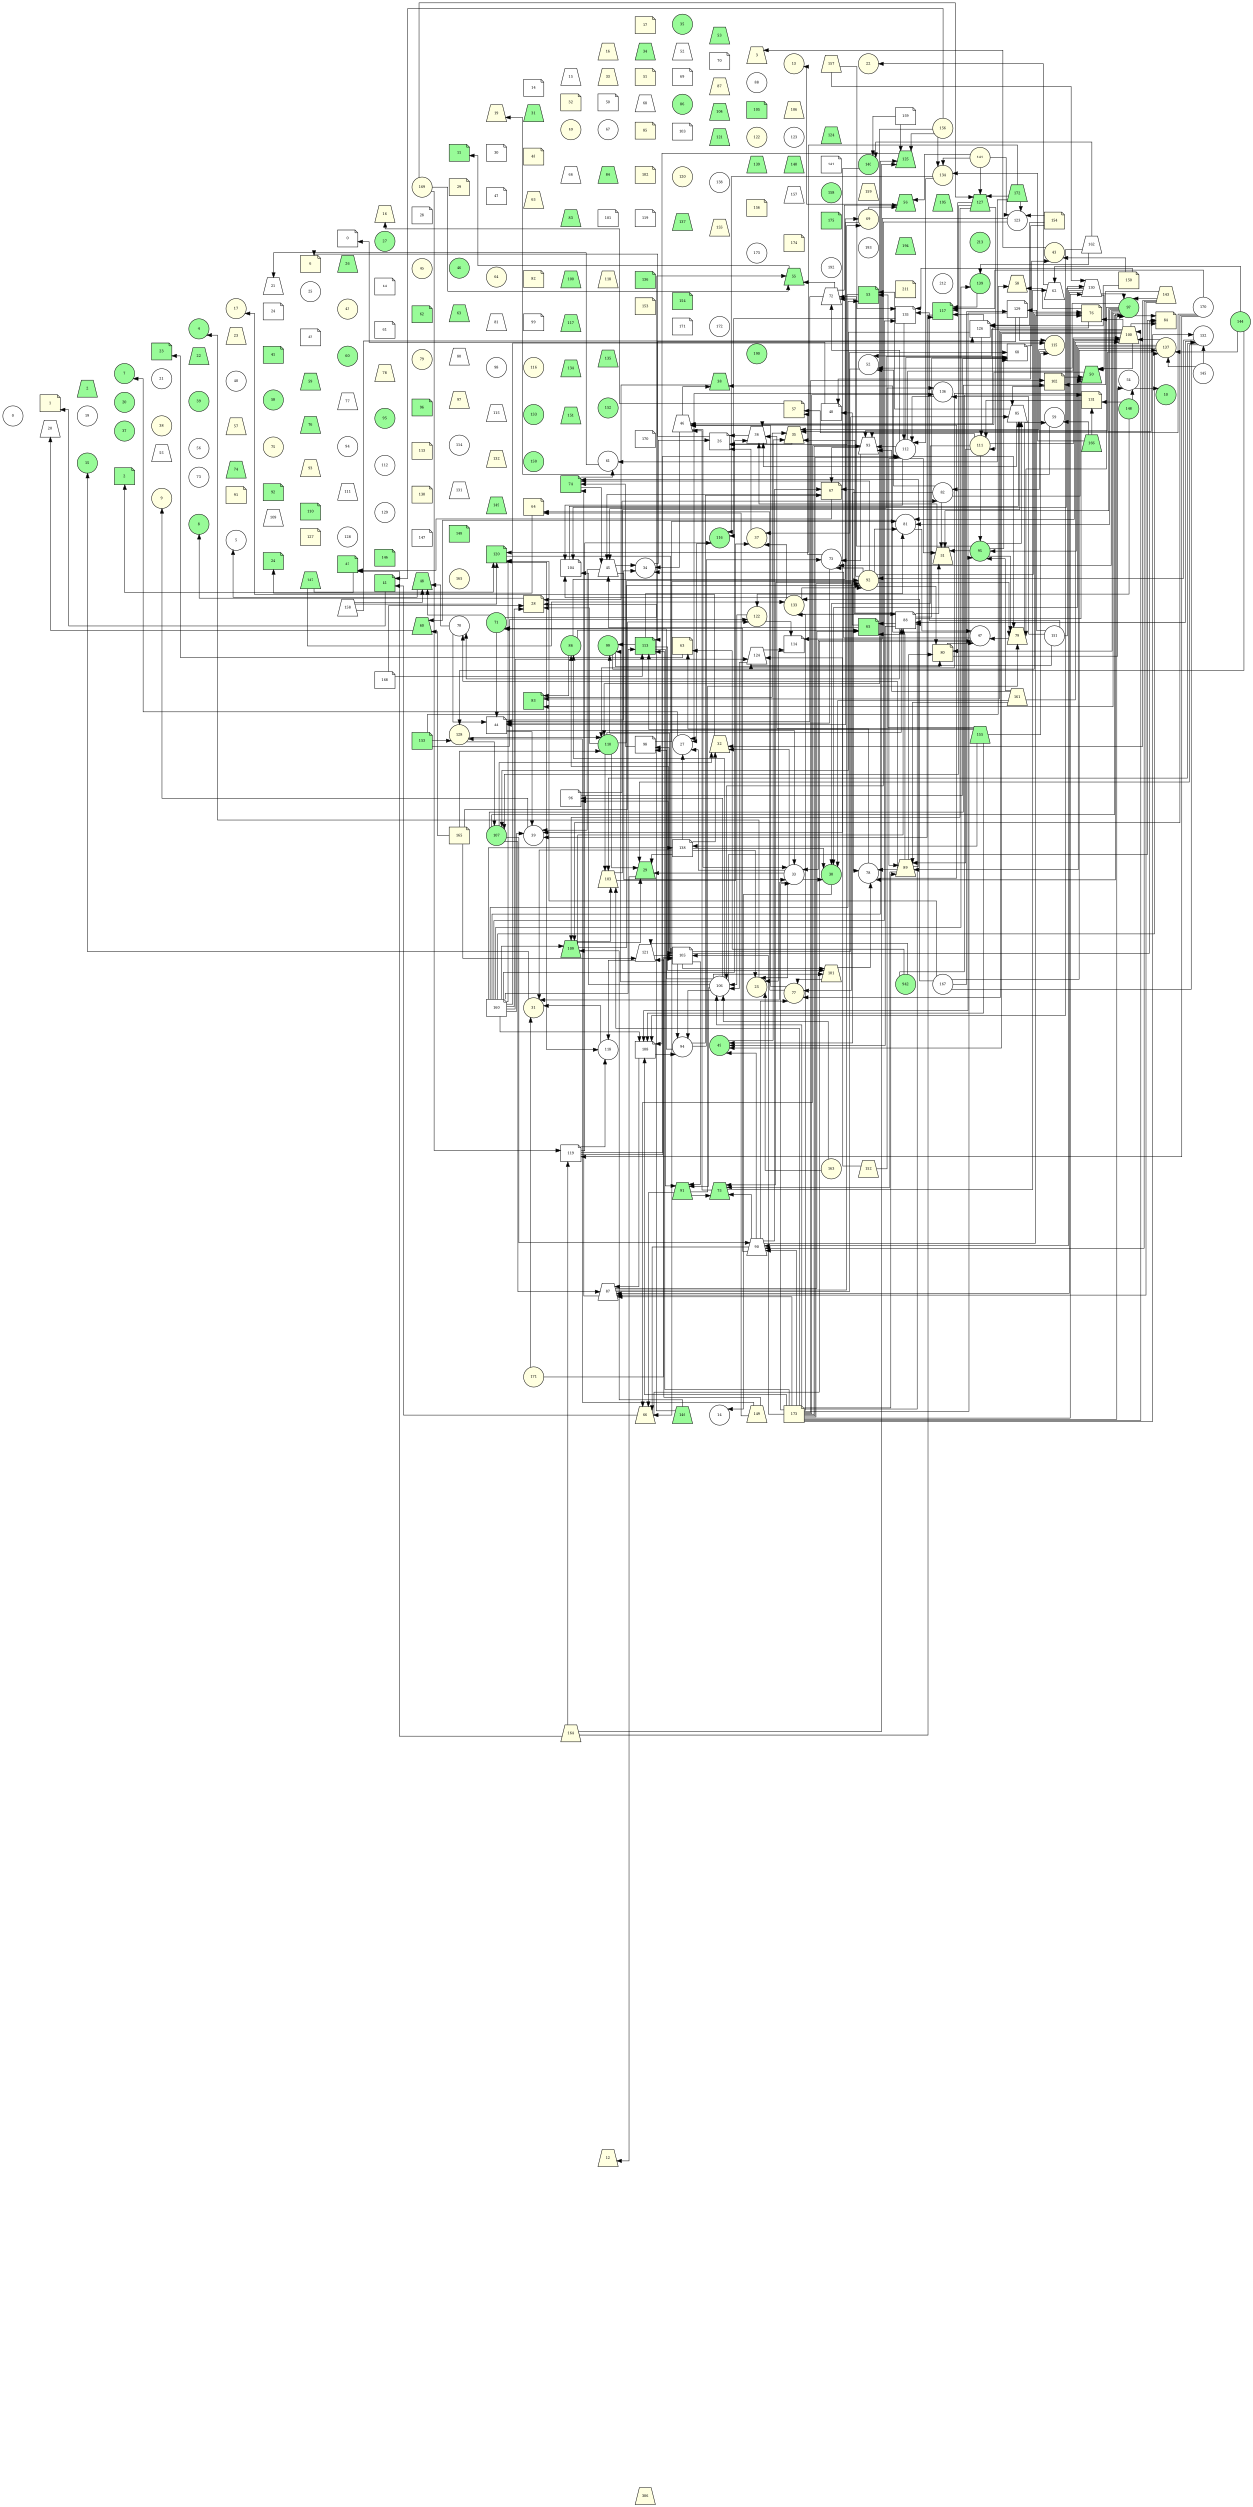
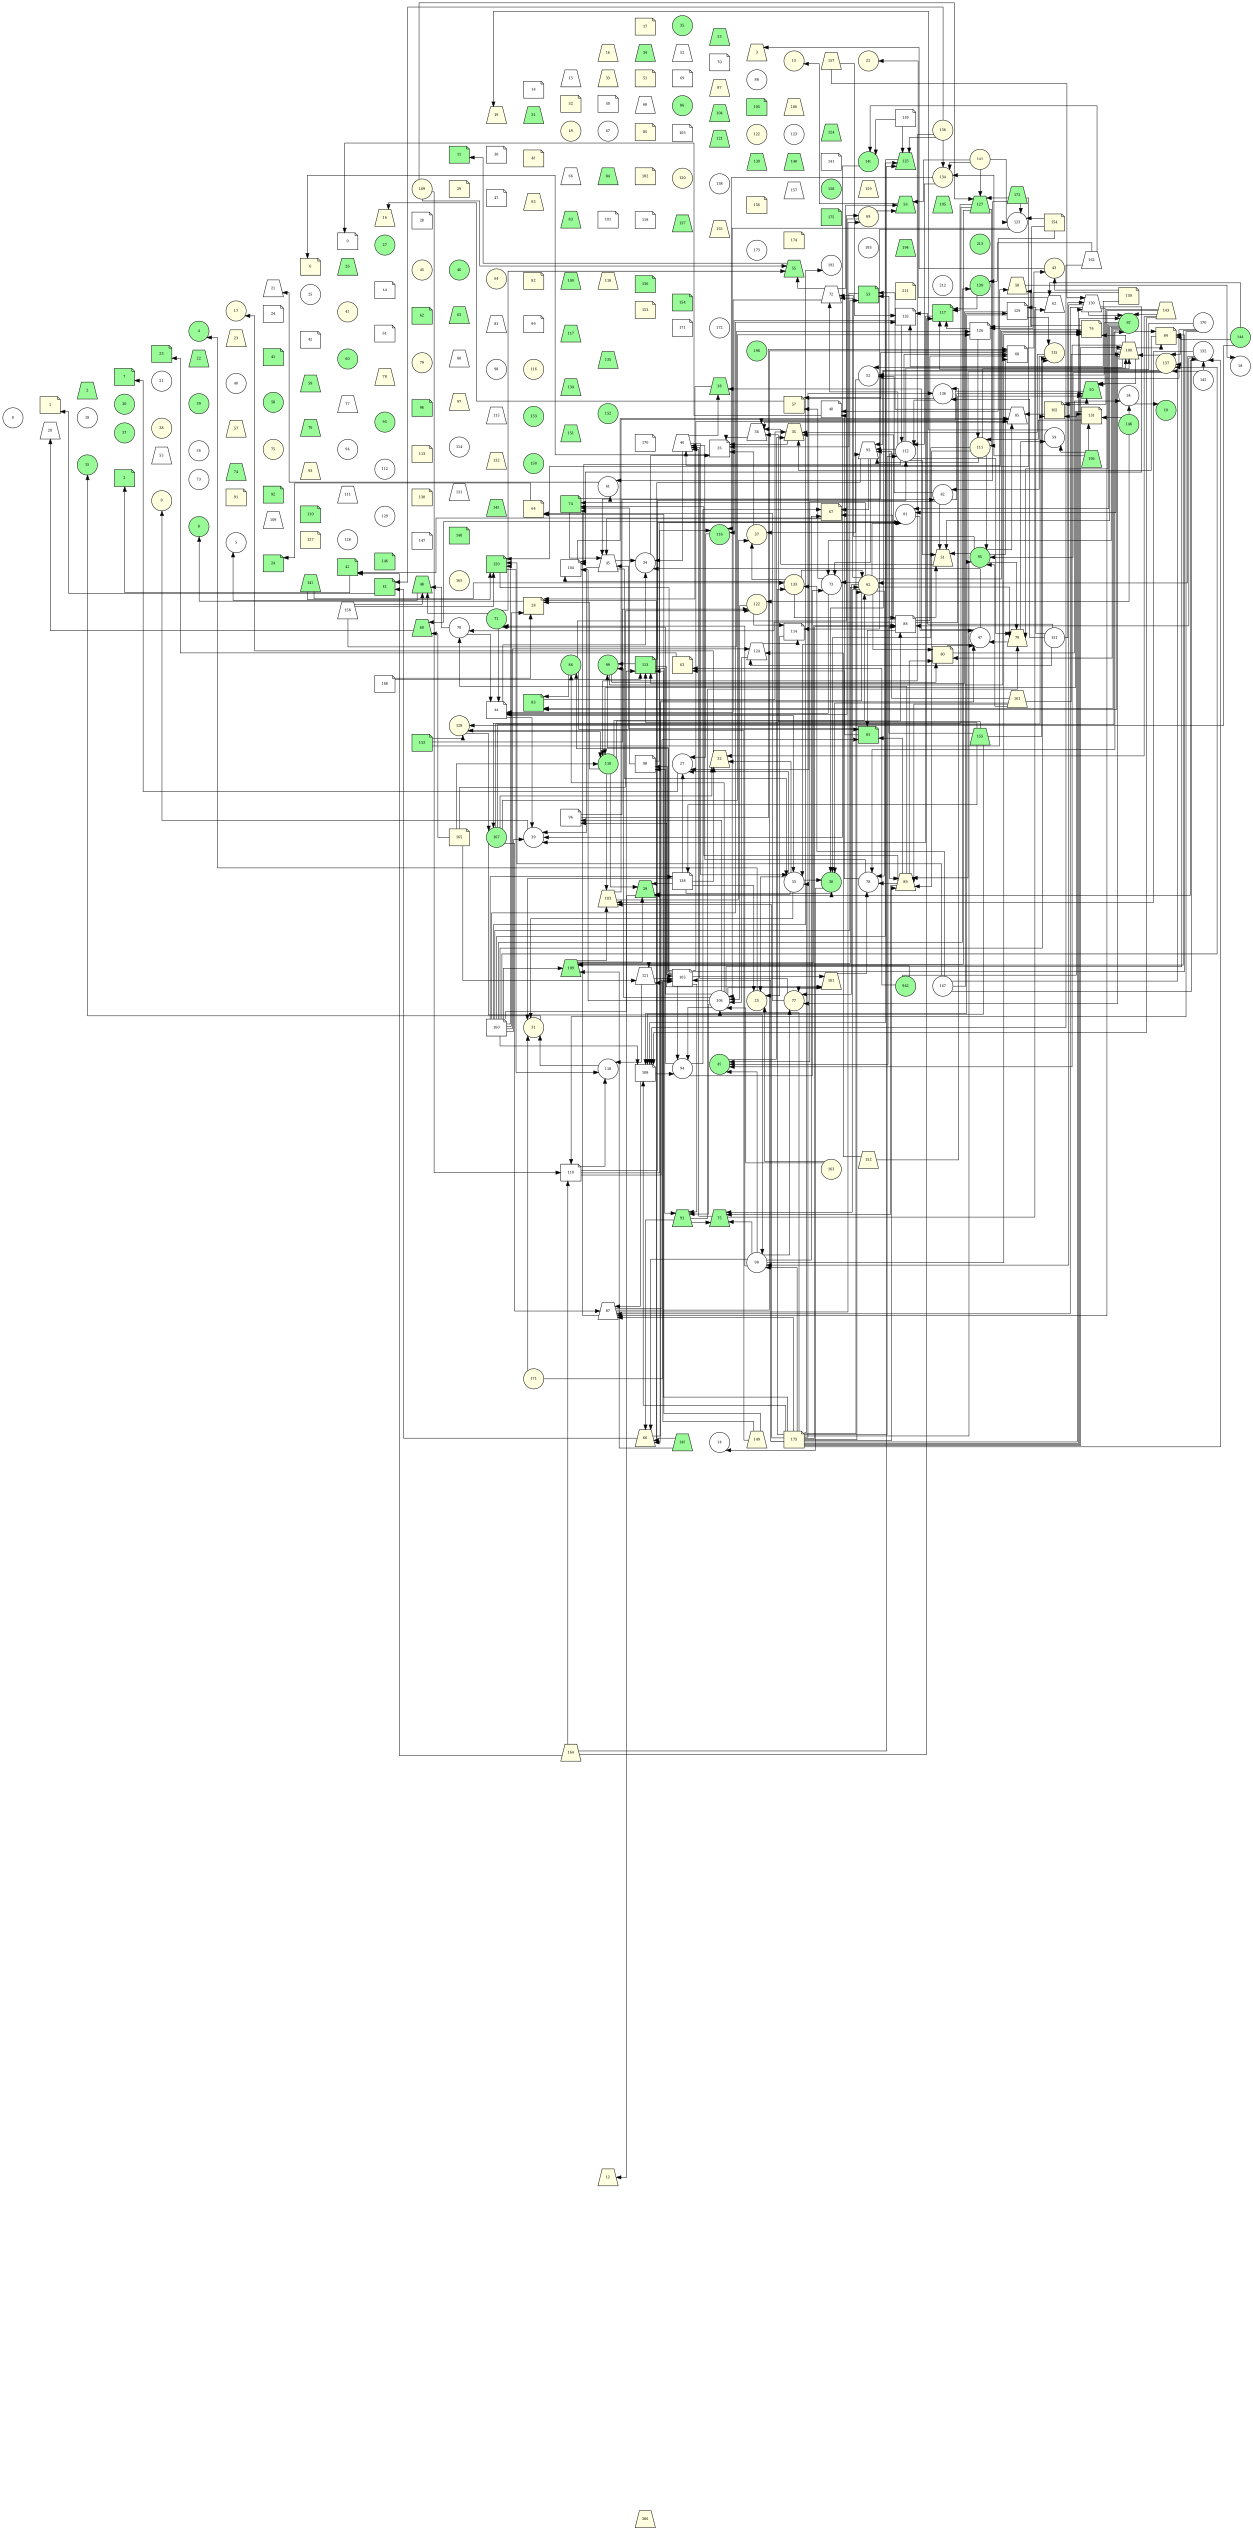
none -> (1240, 366)
(125, 374) -> (125, 377)
(785, 770) -> (737, 586)
(734, 831) -> (801, 925)
(757, 1247) -> (757, 1263)
(1137, 1248) -> (1146, 930)
